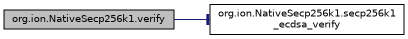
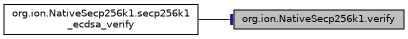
(189, 20) -> (213, 20)
